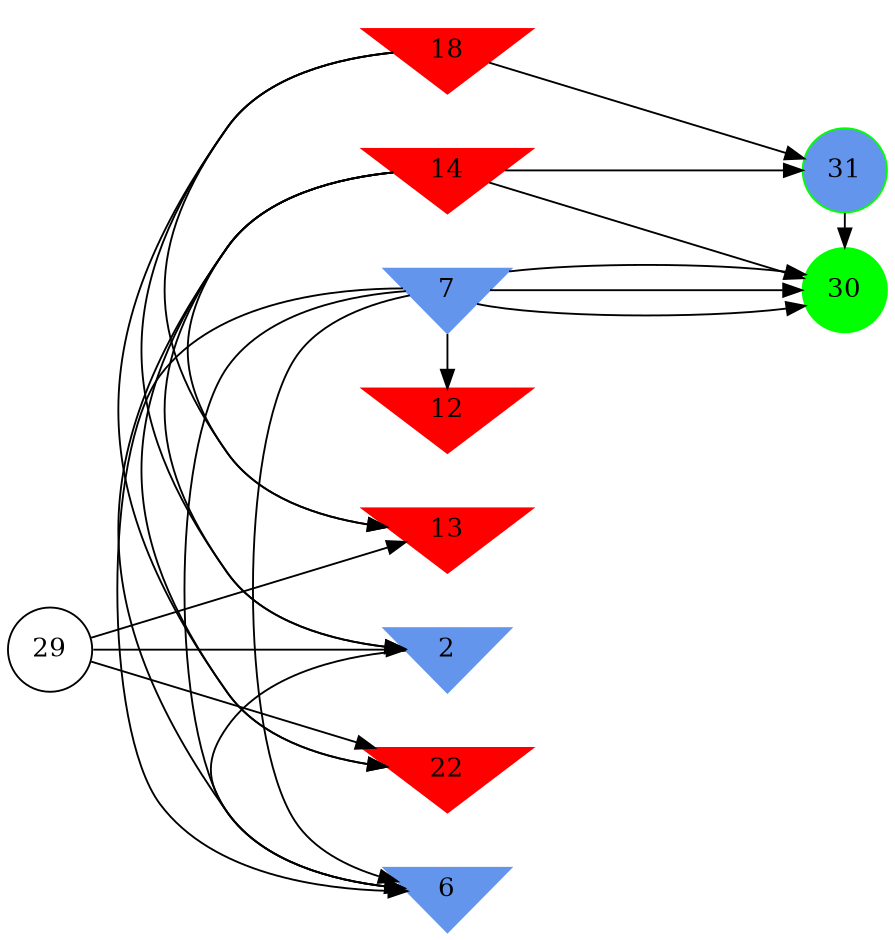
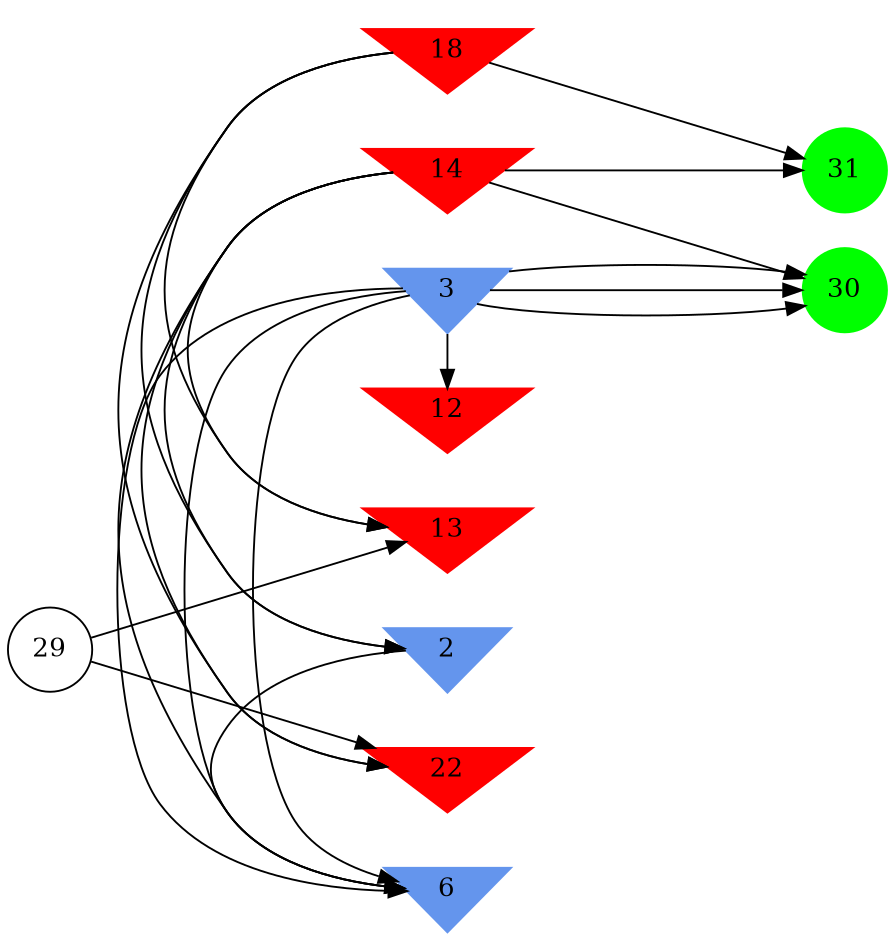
(845, 170) -> (845, 170)
(845, 220) -> none
(447, 290) -> (447, 290)
(240, 650) -> none
